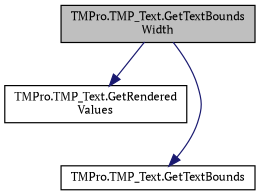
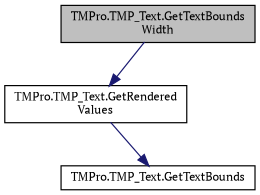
(201, 99) -> (126, 140)
